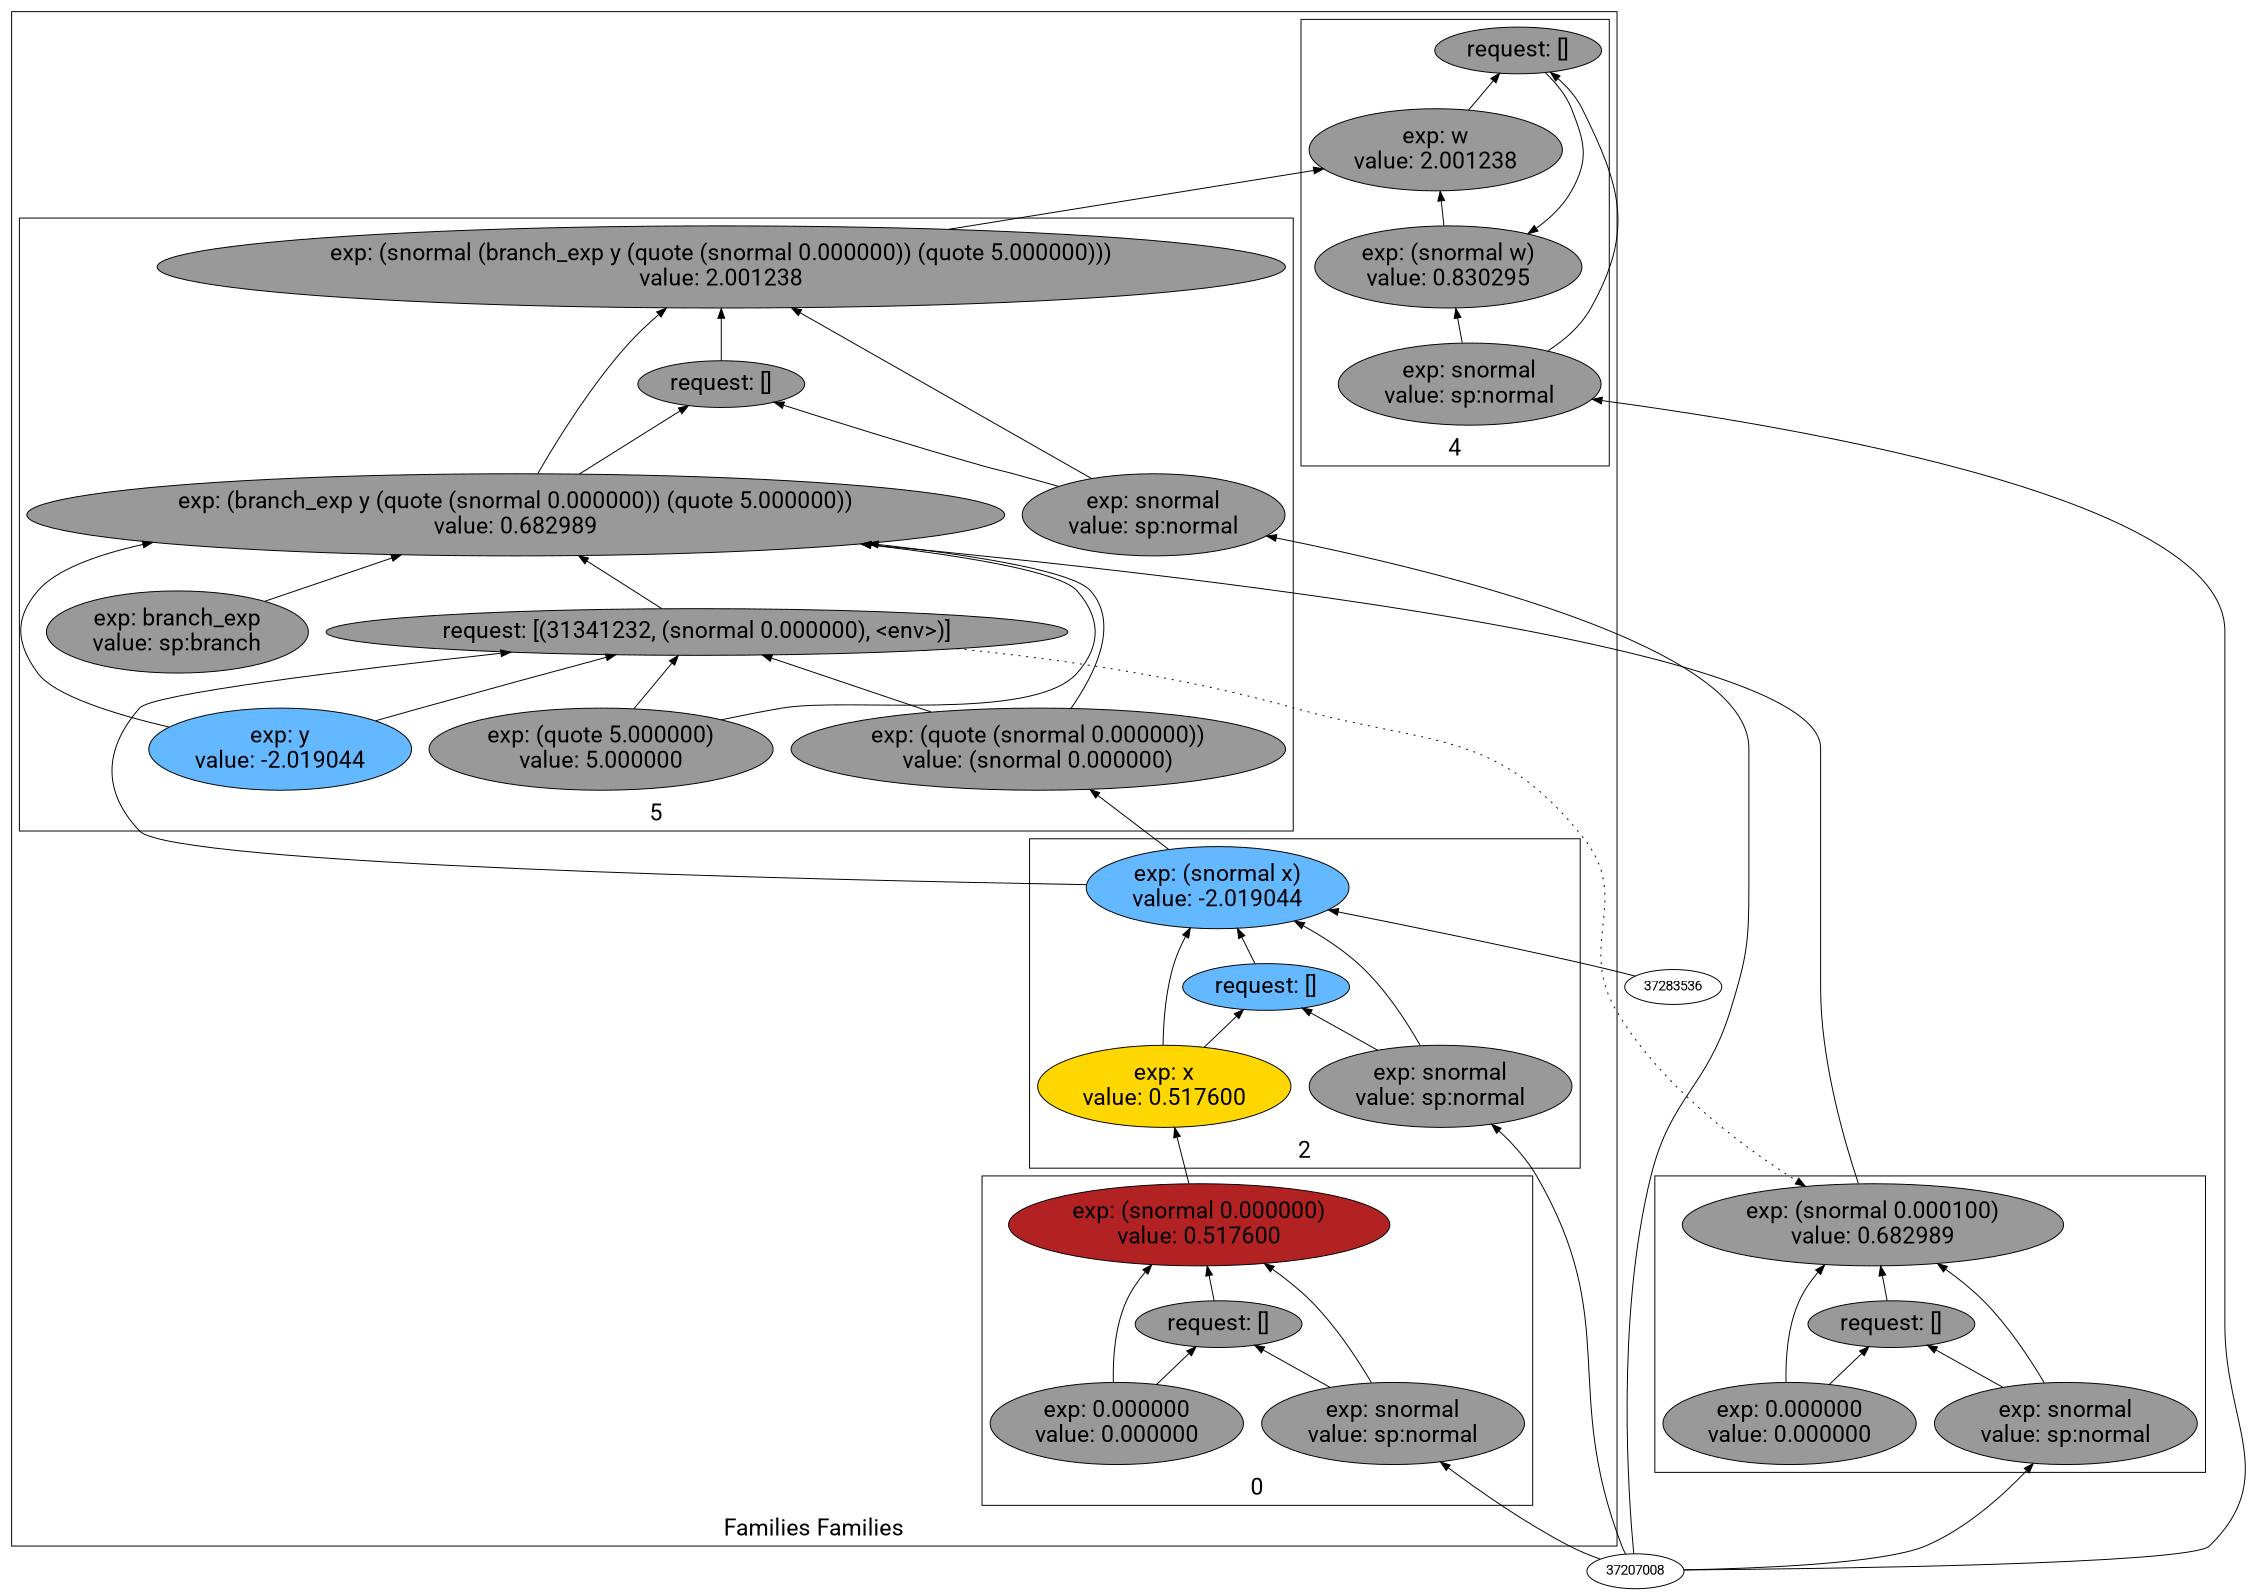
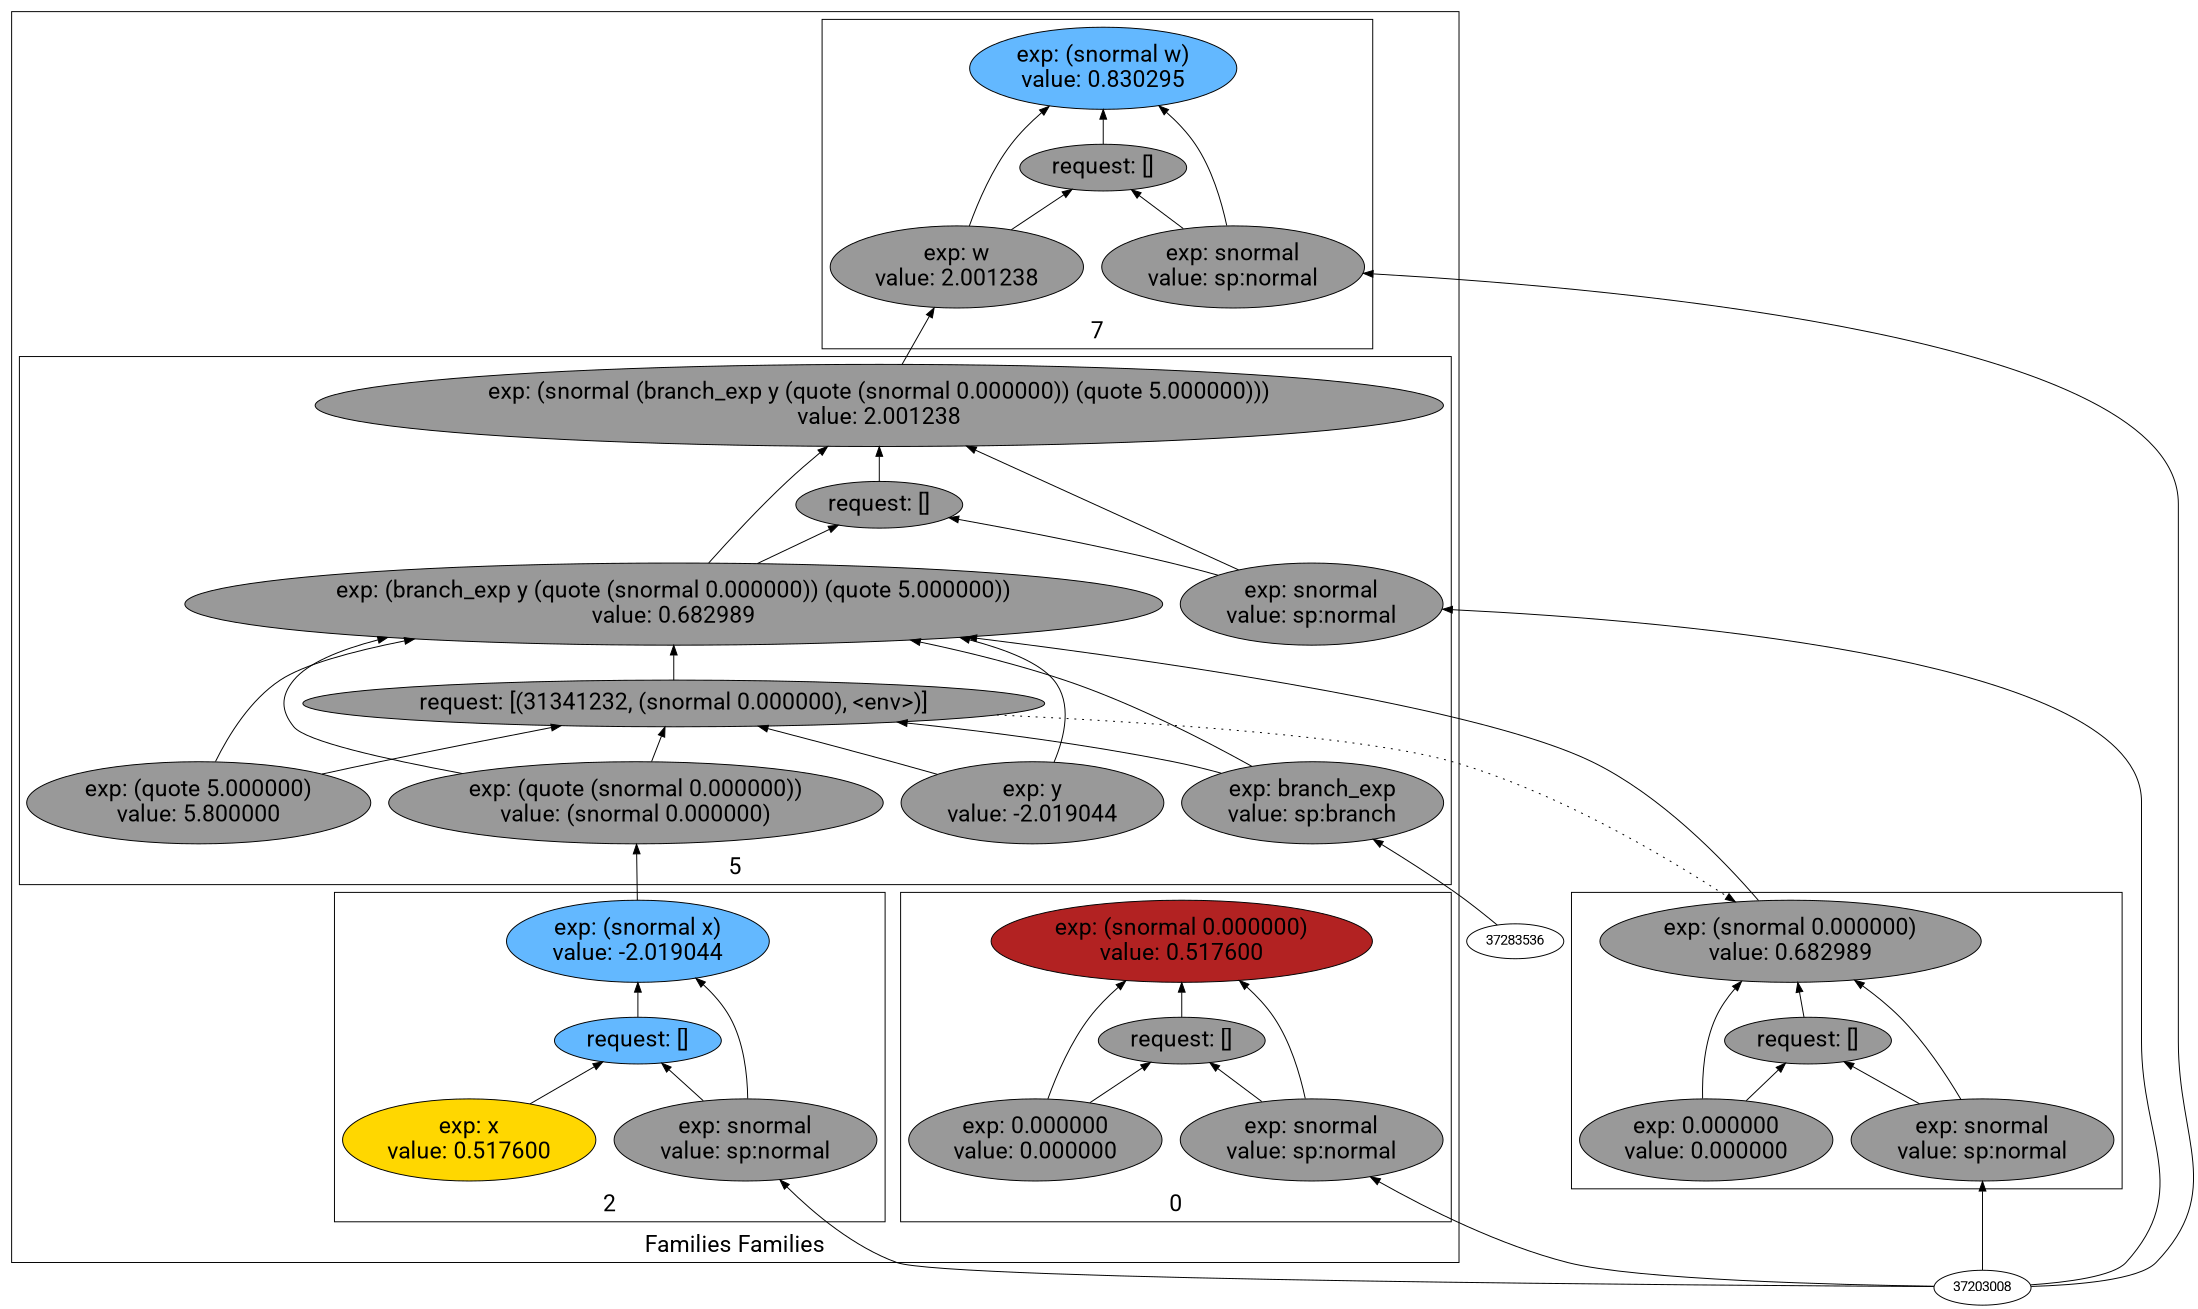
(1443, 213) -> (998, 164)
(1448, 267) -> (1103, 68)
(1455, 450) -> (1097, 332)
(280, 749) -> (1032, 803)
(601, 749) -> (199, 803)
(360, 860) -> (1073, 744)
(1487, 942) -> (1435, 879)
(1168, 989) -> none
(1183, 1161) -> none
(1873, 1225) -> (1791, 941)
(1635, 1571) -> (1983, 1288)
